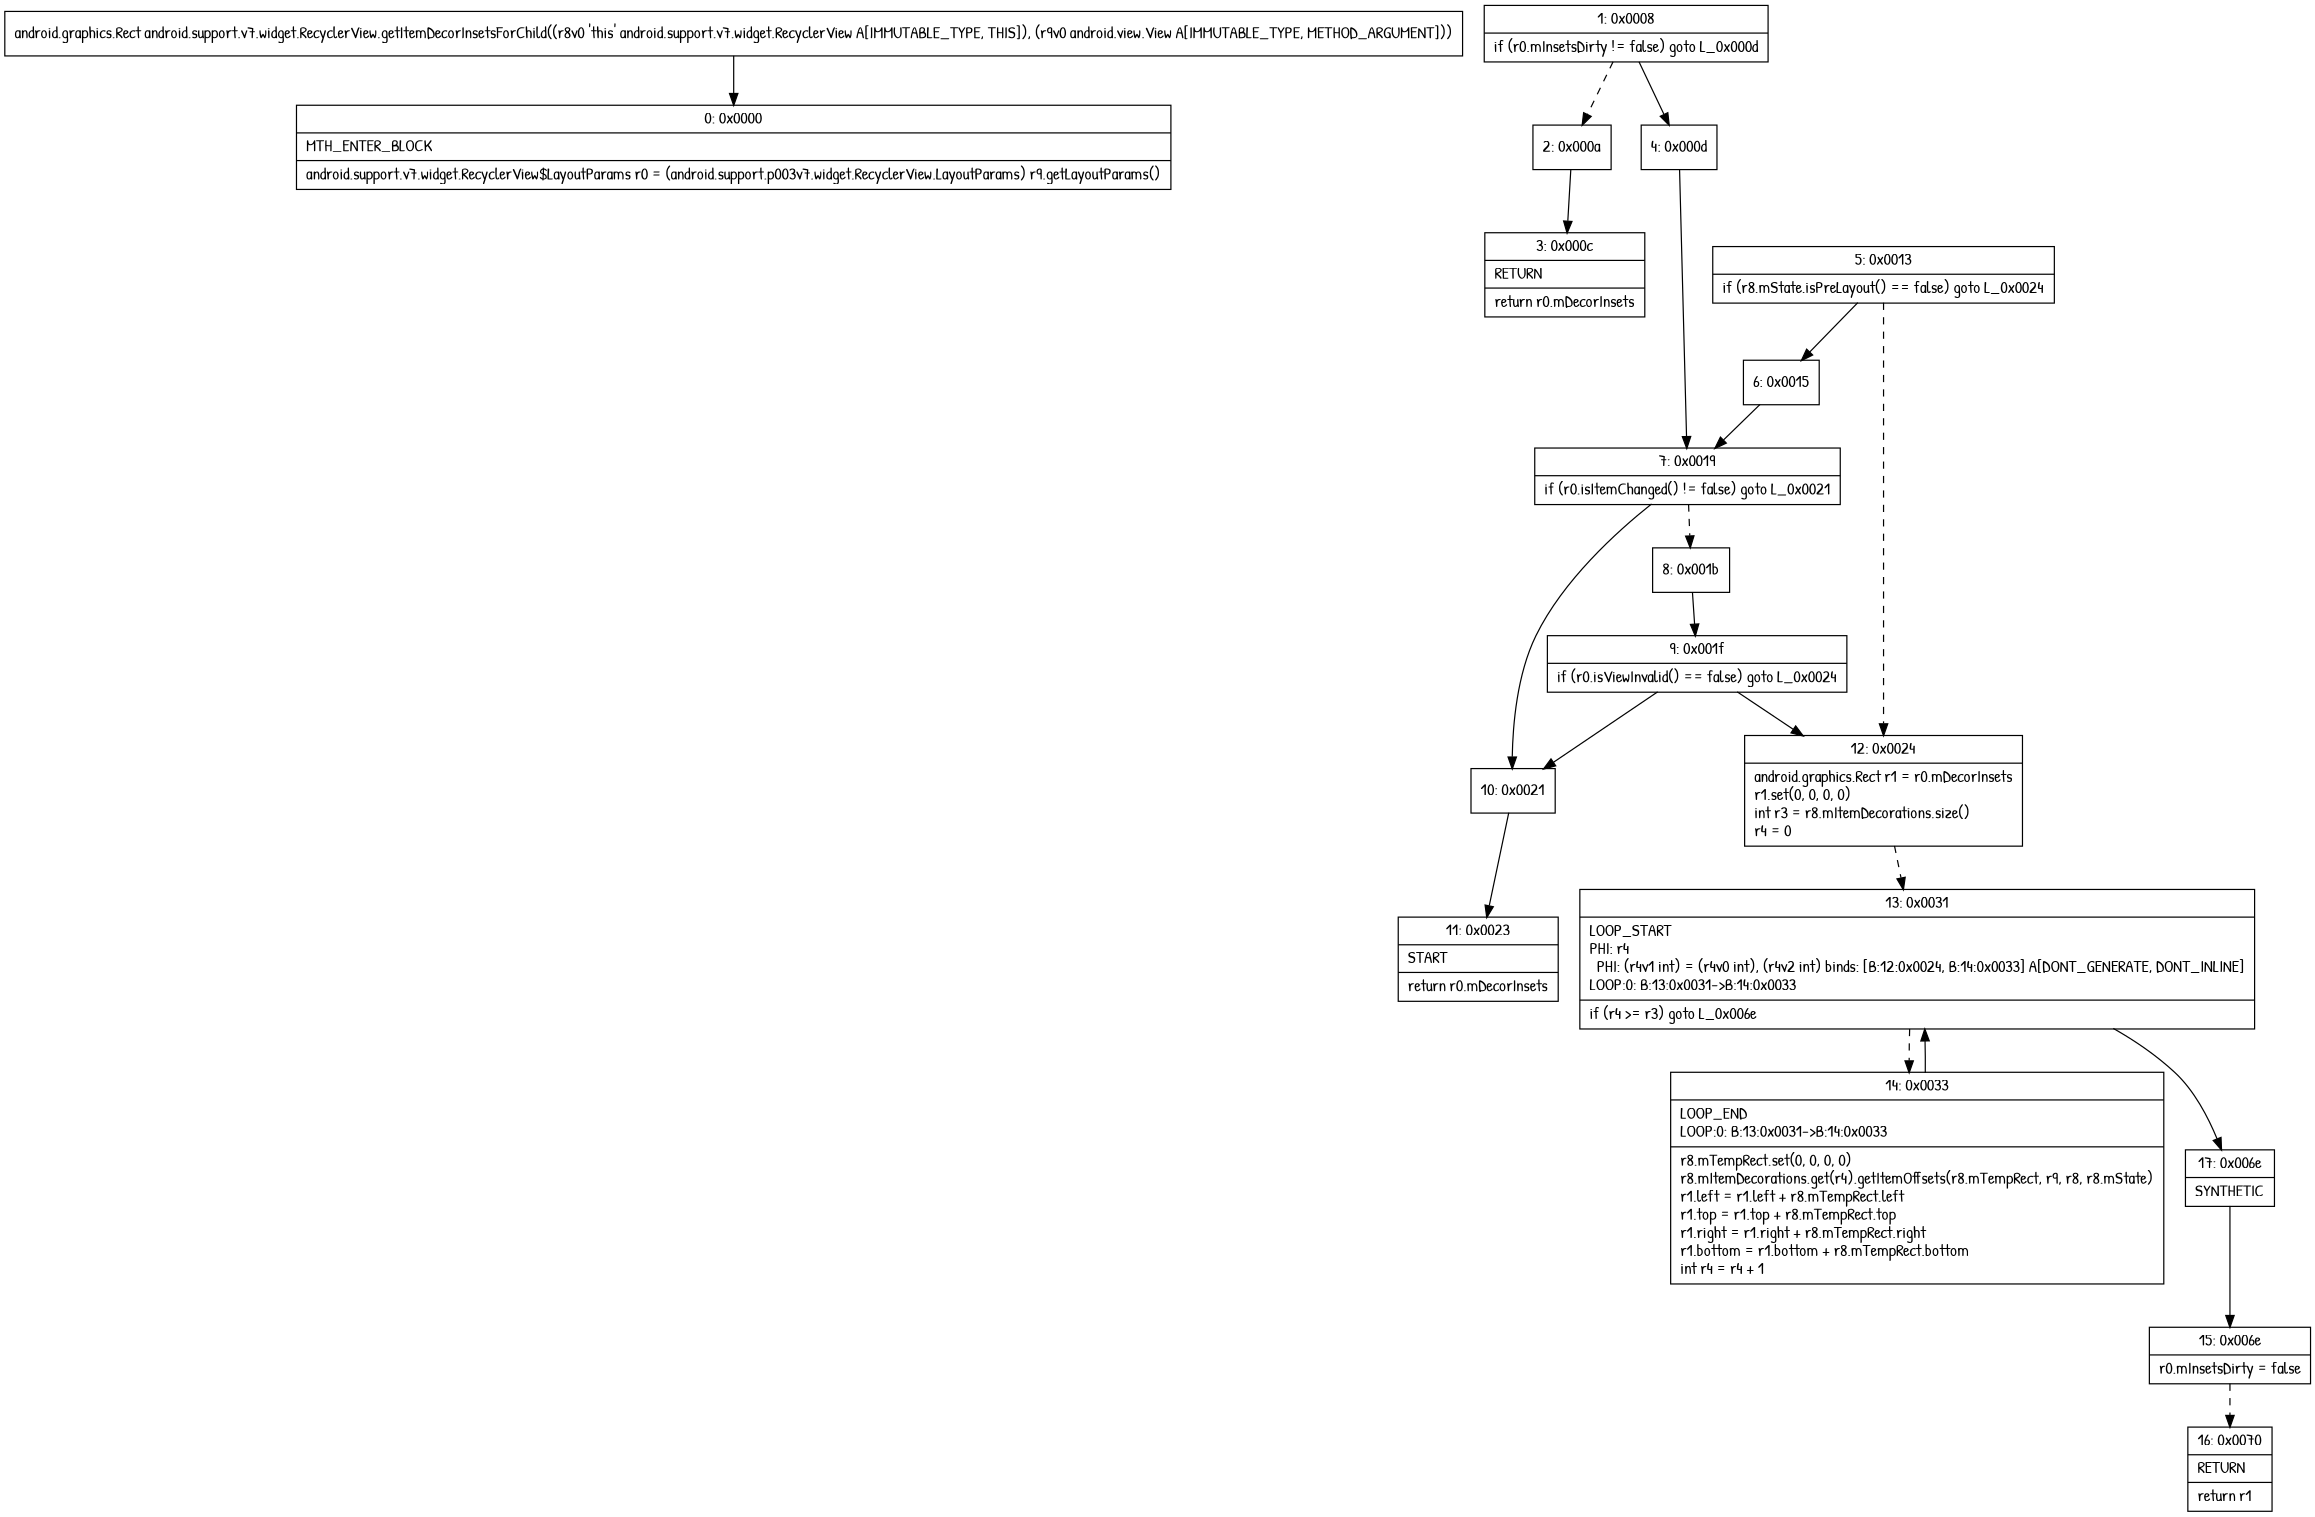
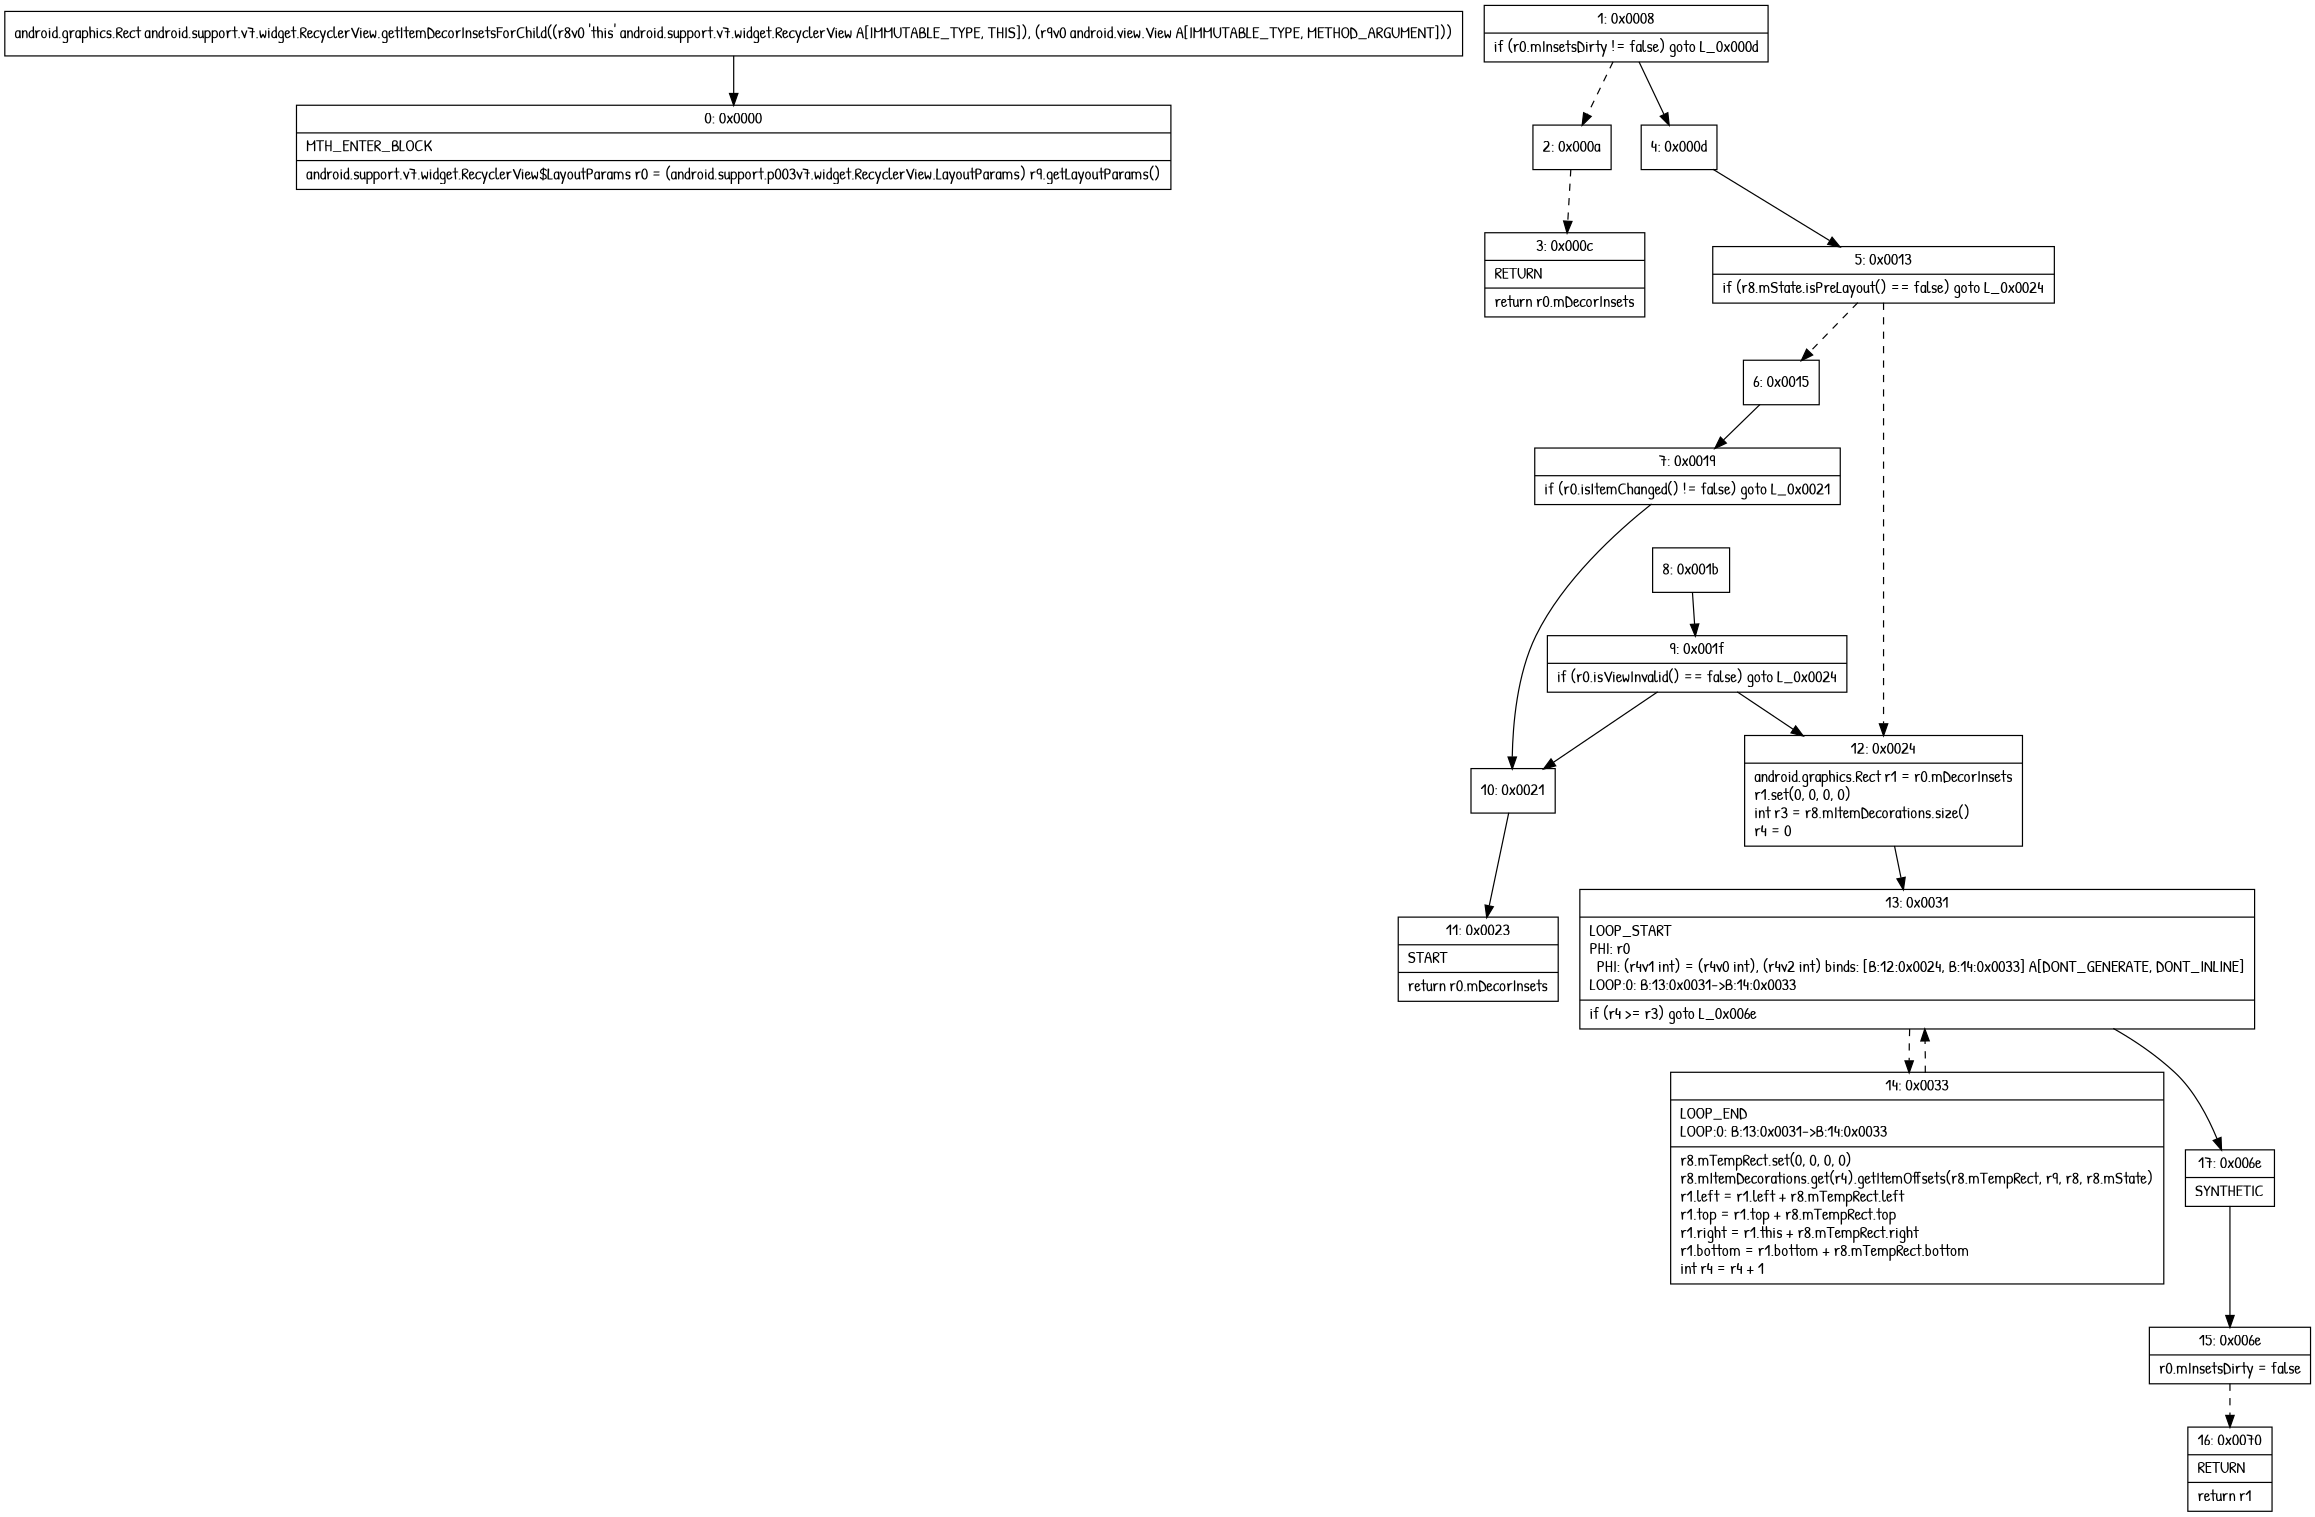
(1569, 195) -> (1569, 195)
(1683, 303) -> (1771, 205)
(1834, 327) -> (1834, 327)
(1689, 520) -> none
(1898, 862) -> (1898, 862)
(1612, 949) -> (1612, 949)
(1925, 1057) -> (1925, 1057)
(1804, 1233) -> (1800, 1233)
